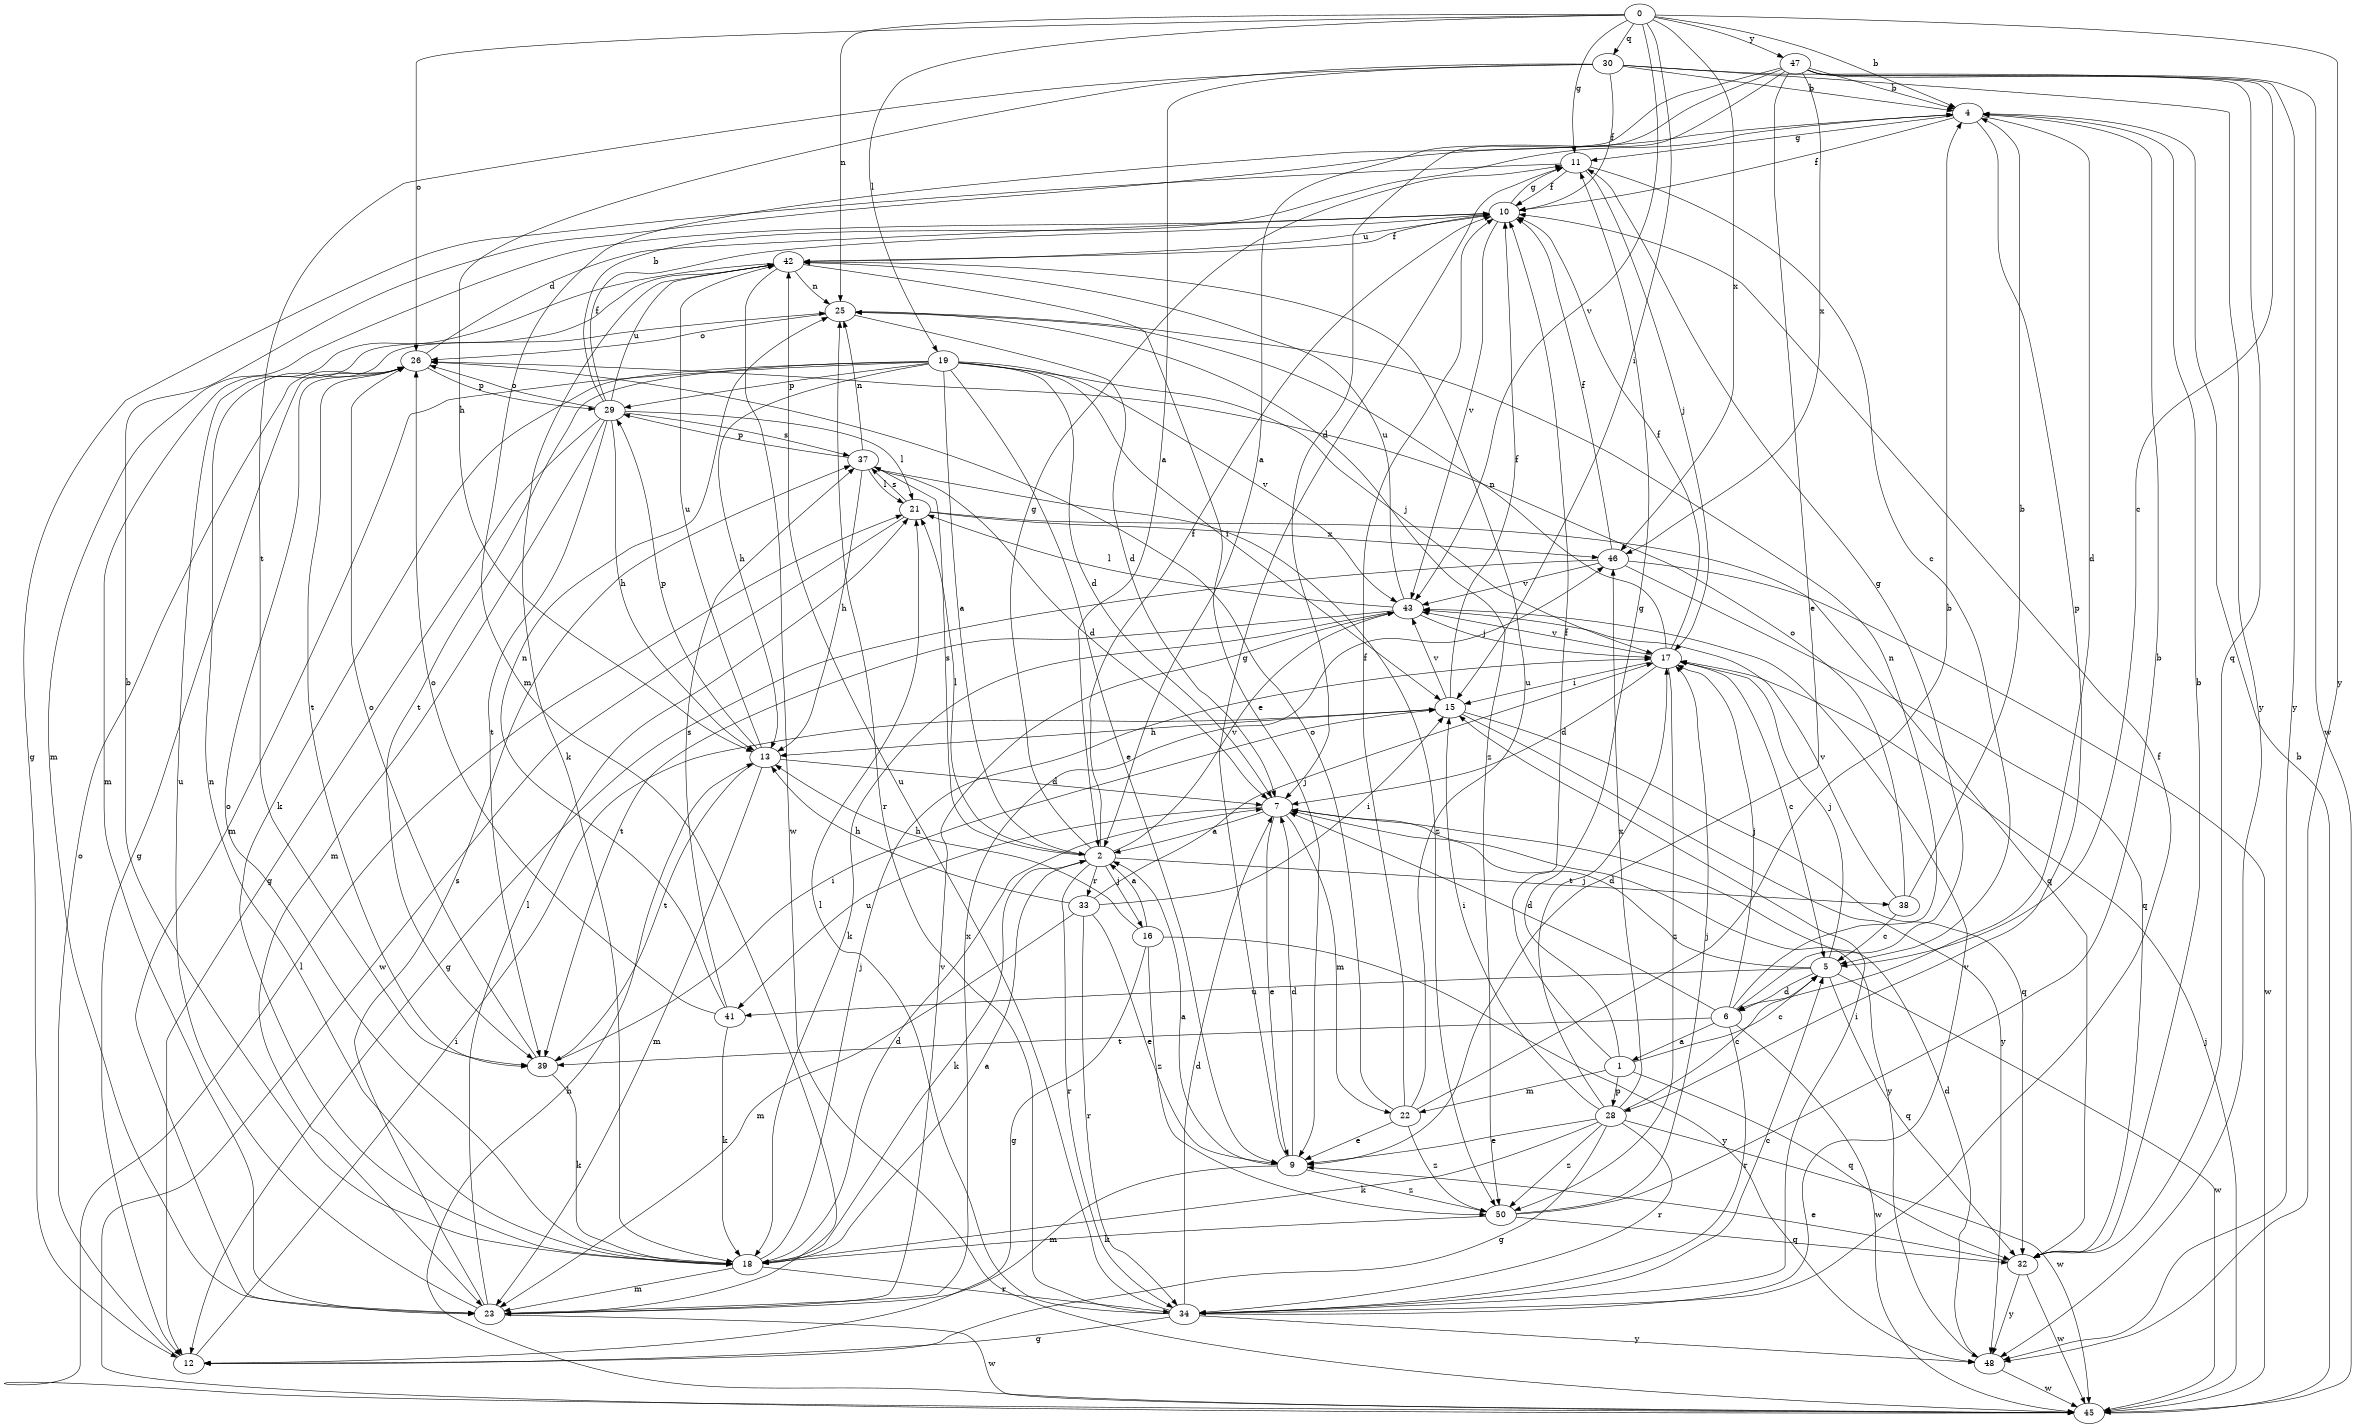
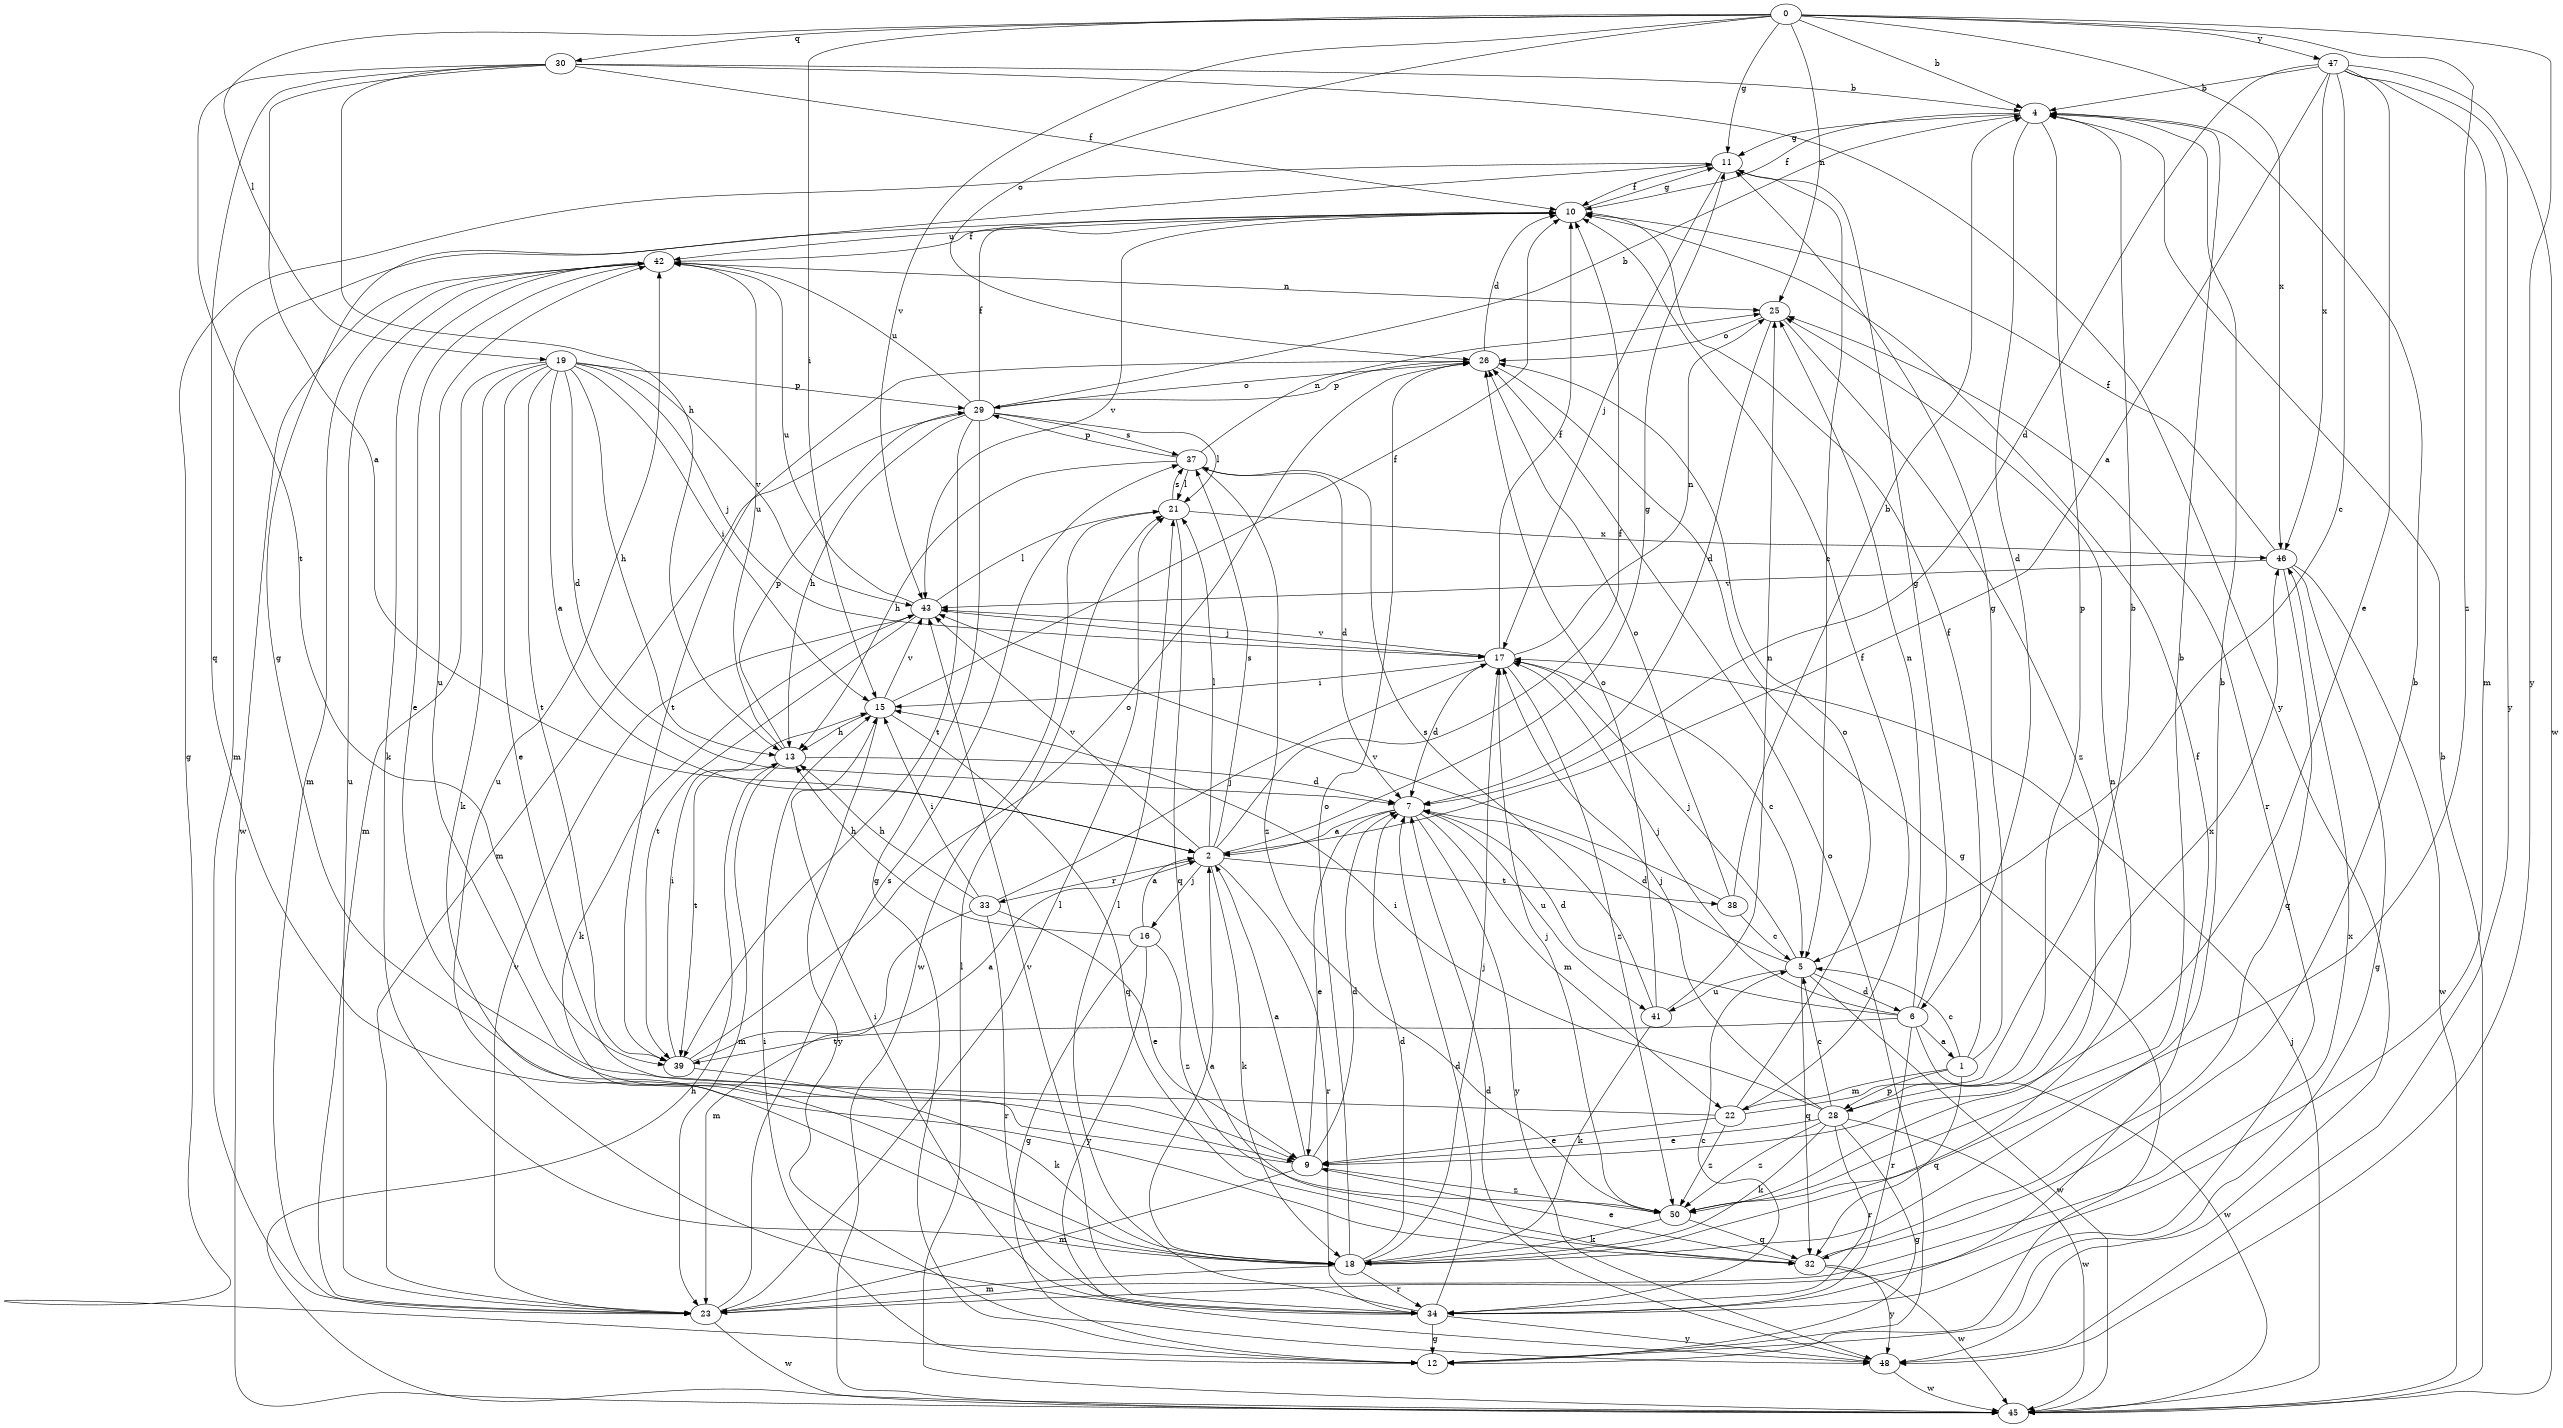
none -> (2465, 549)
none -> (953, 986)
